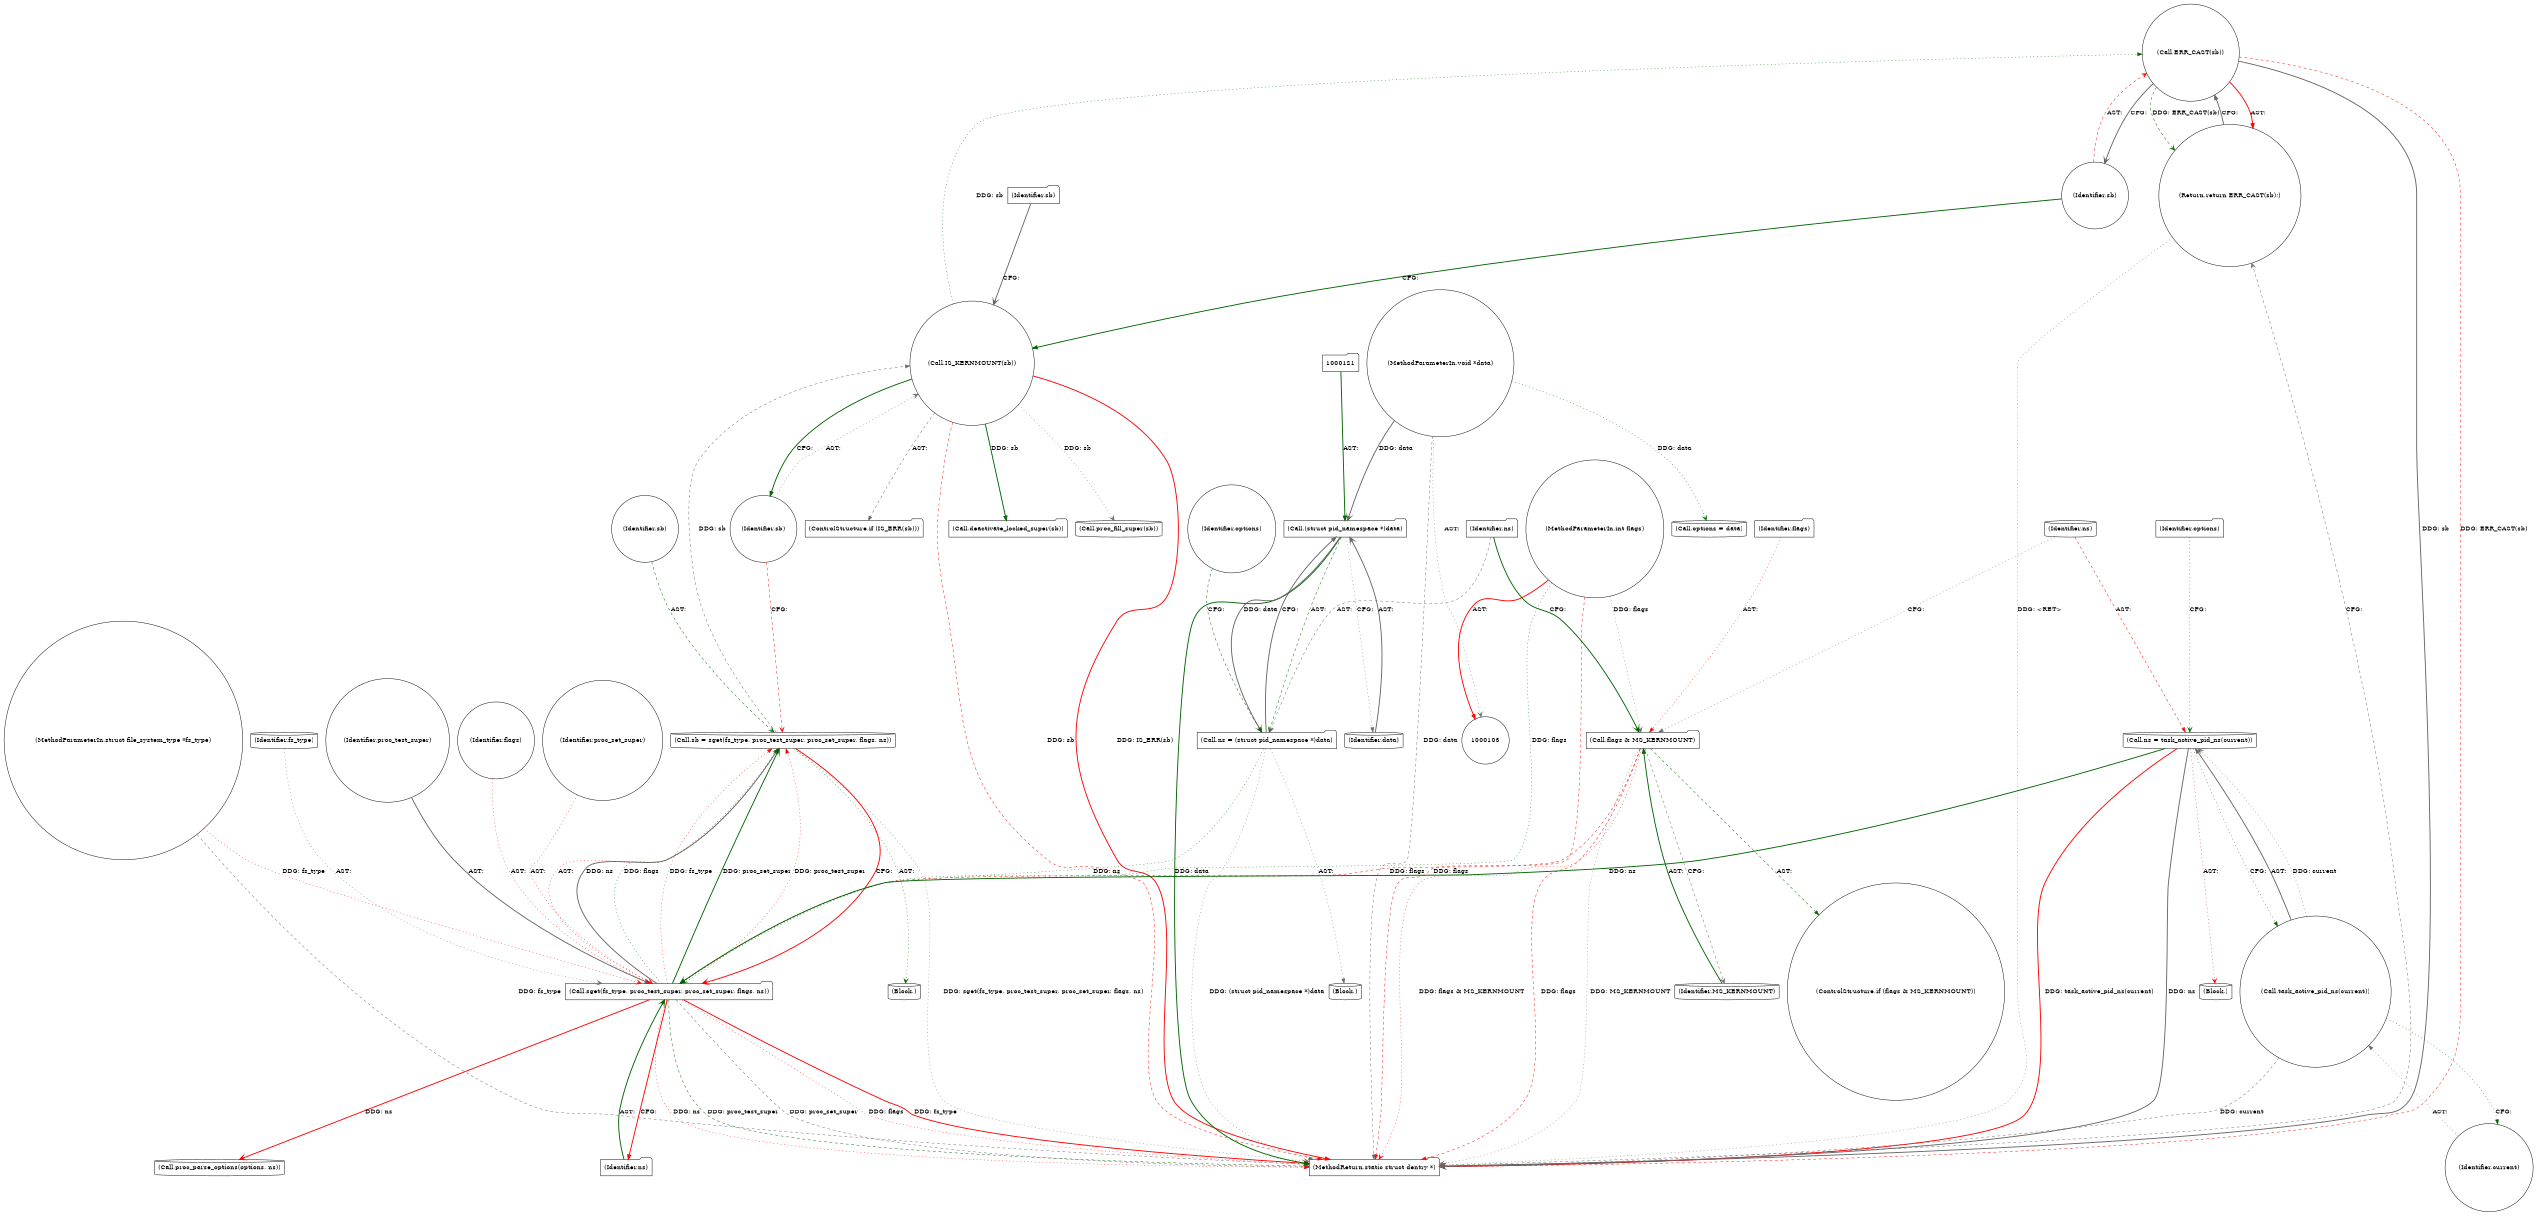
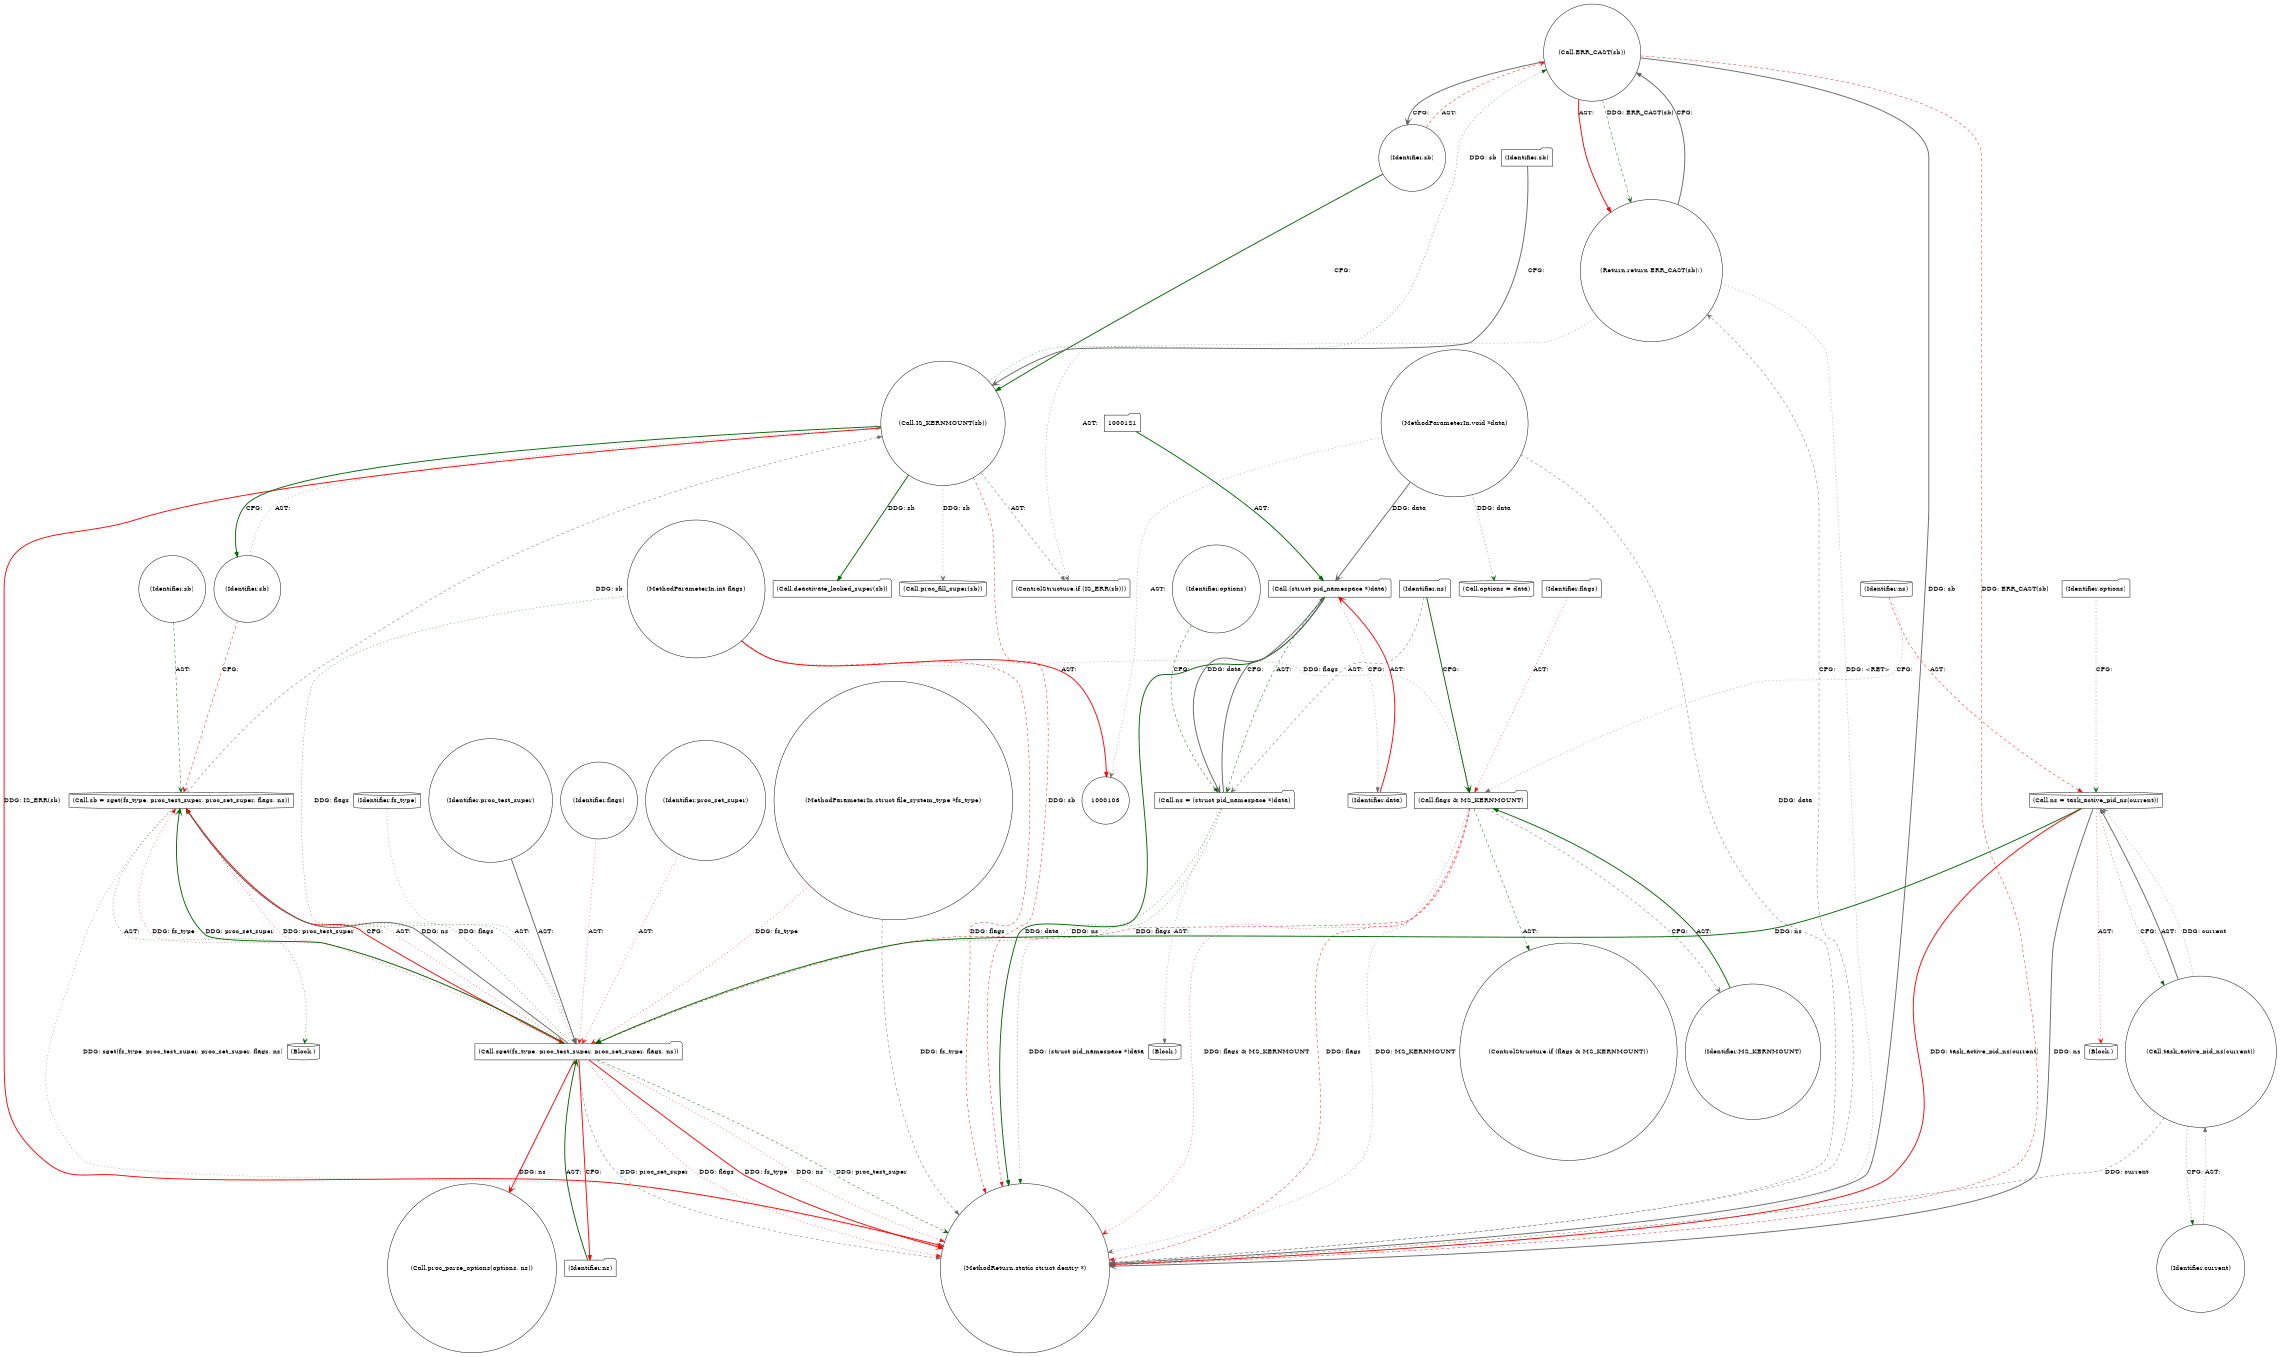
none -> (1224, 344)
(1381, 634) -> (1393, 689)
(1193, 977) -> (1028, 945)
(1727, 992) -> (1753, 1052)
(220, 1168) -> (472, 1268)
(1374, 1168) -> (1025, 1268)
